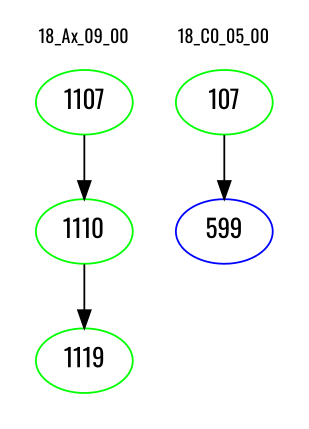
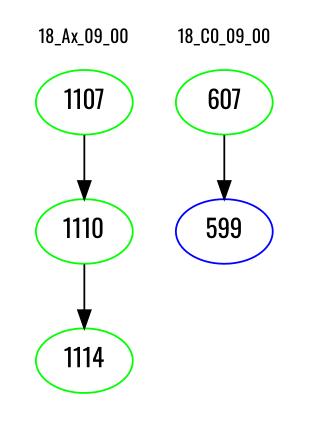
(224, 39) -> (224, 39)
(224, 102) -> (224, 102)
(84, 361) -> (84, 361)
